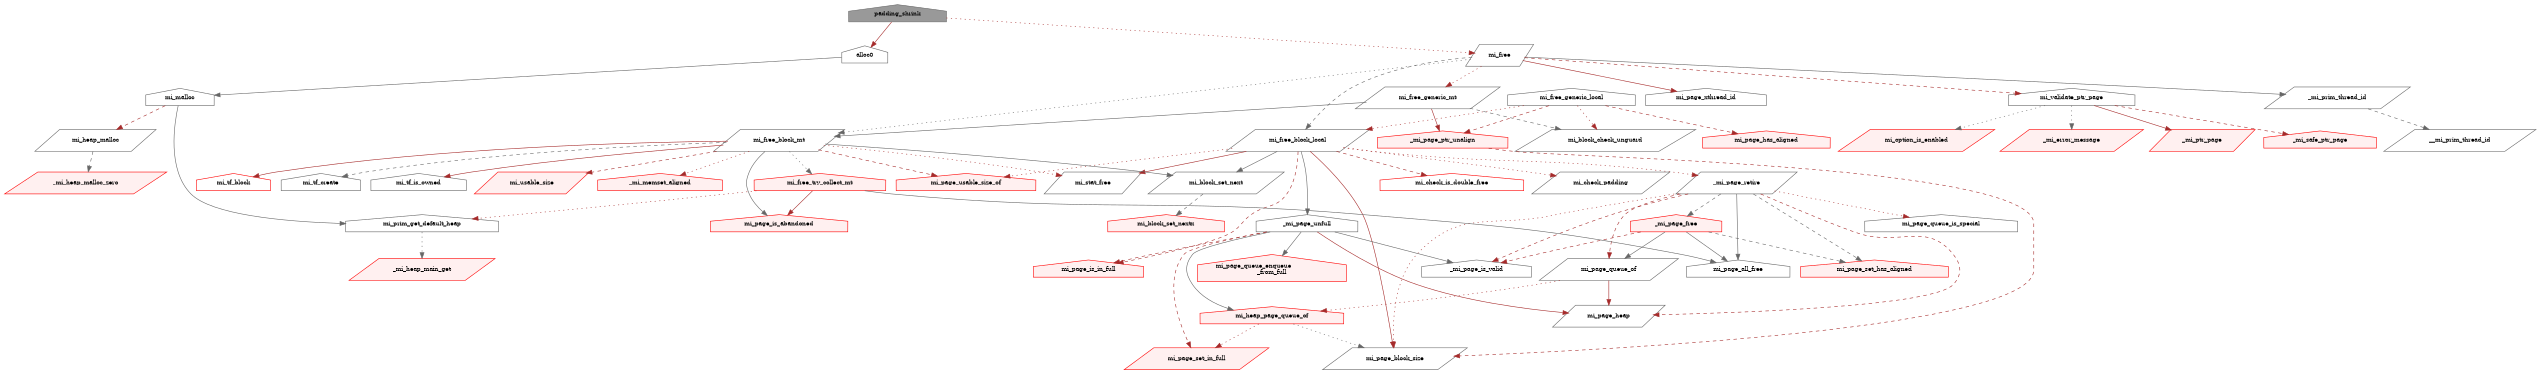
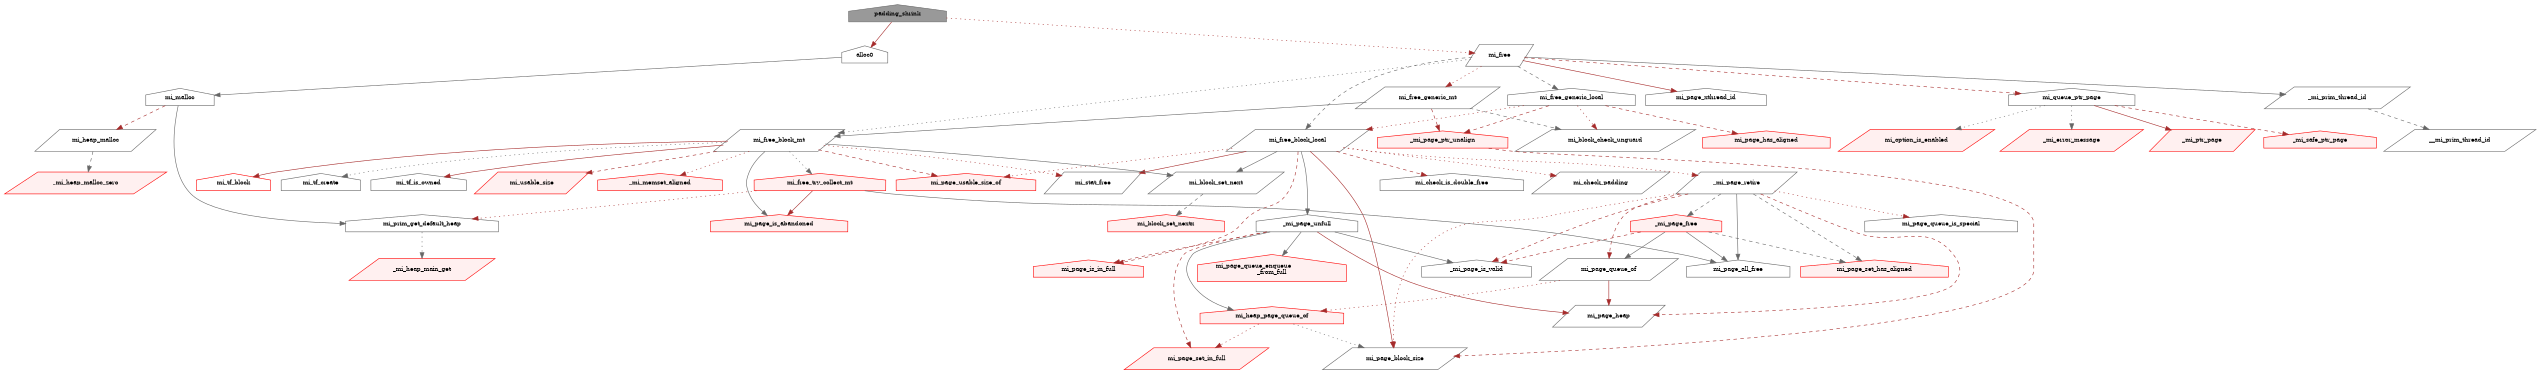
none -> (1535, 77)
(2072, 98) -> (2072, 98)
(1434, 115) -> (1434, 115)
(537, 153) -> (537, 153)
(1452, 183) -> (1452, 183)
